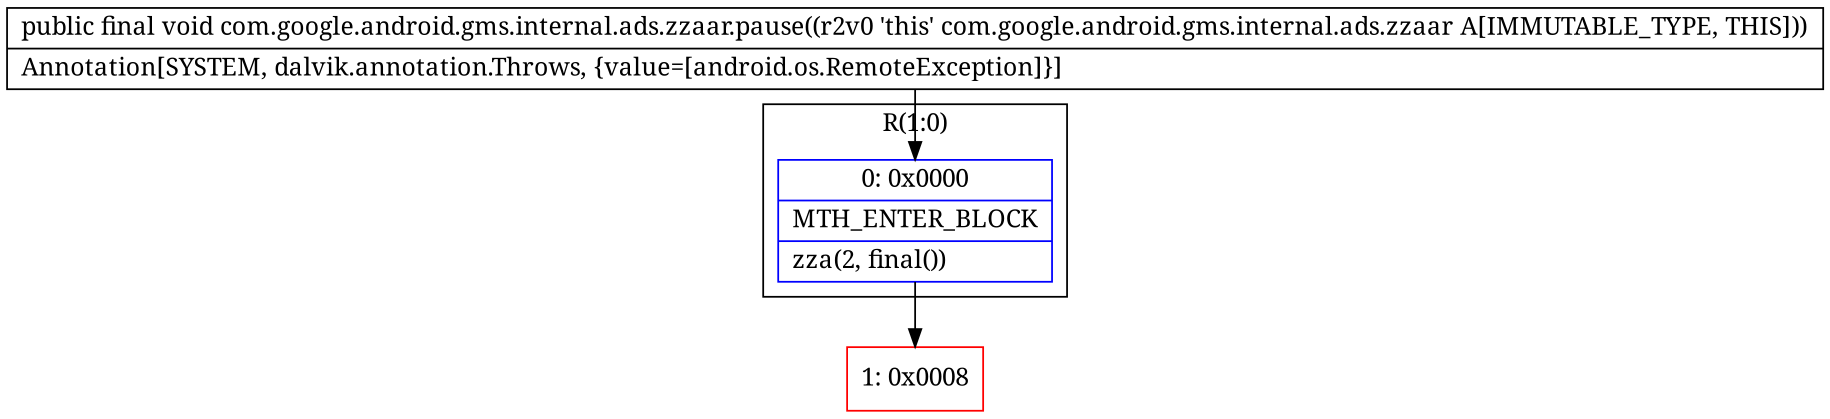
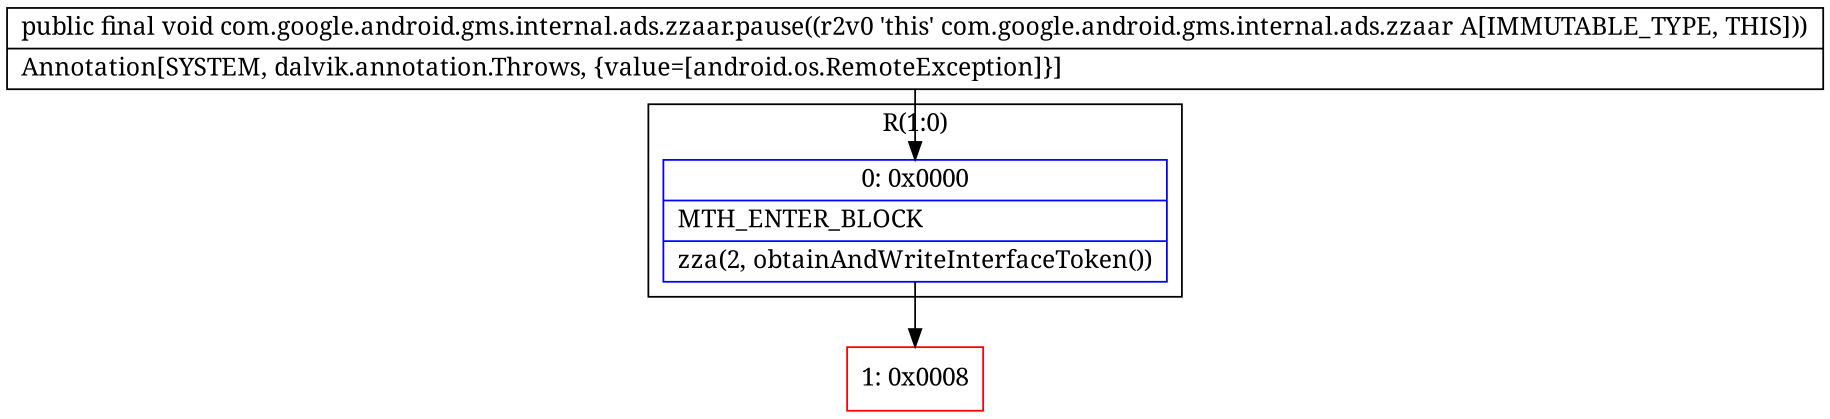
(870, 261) -> (915, 261)
